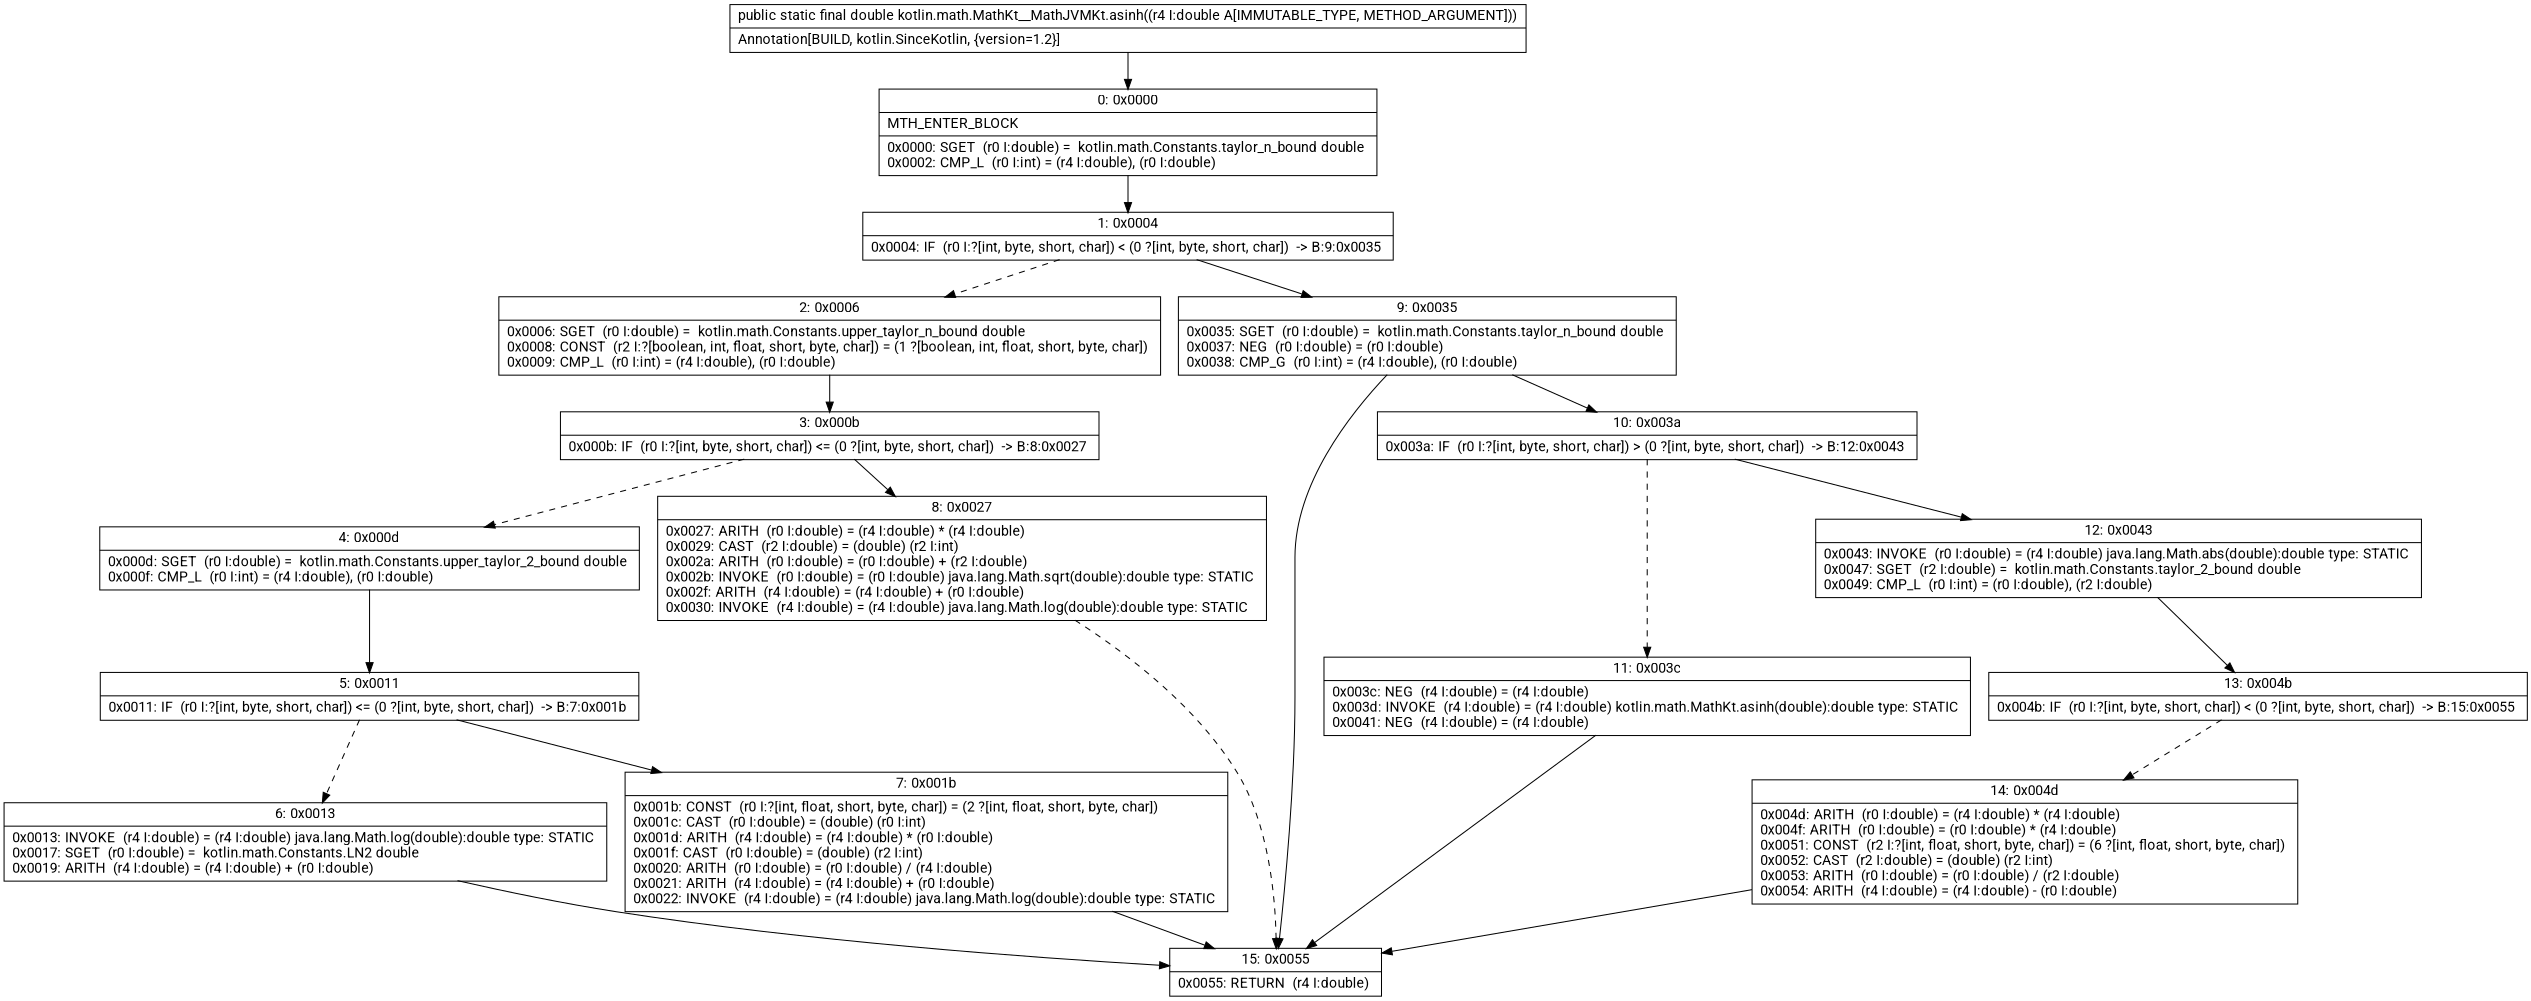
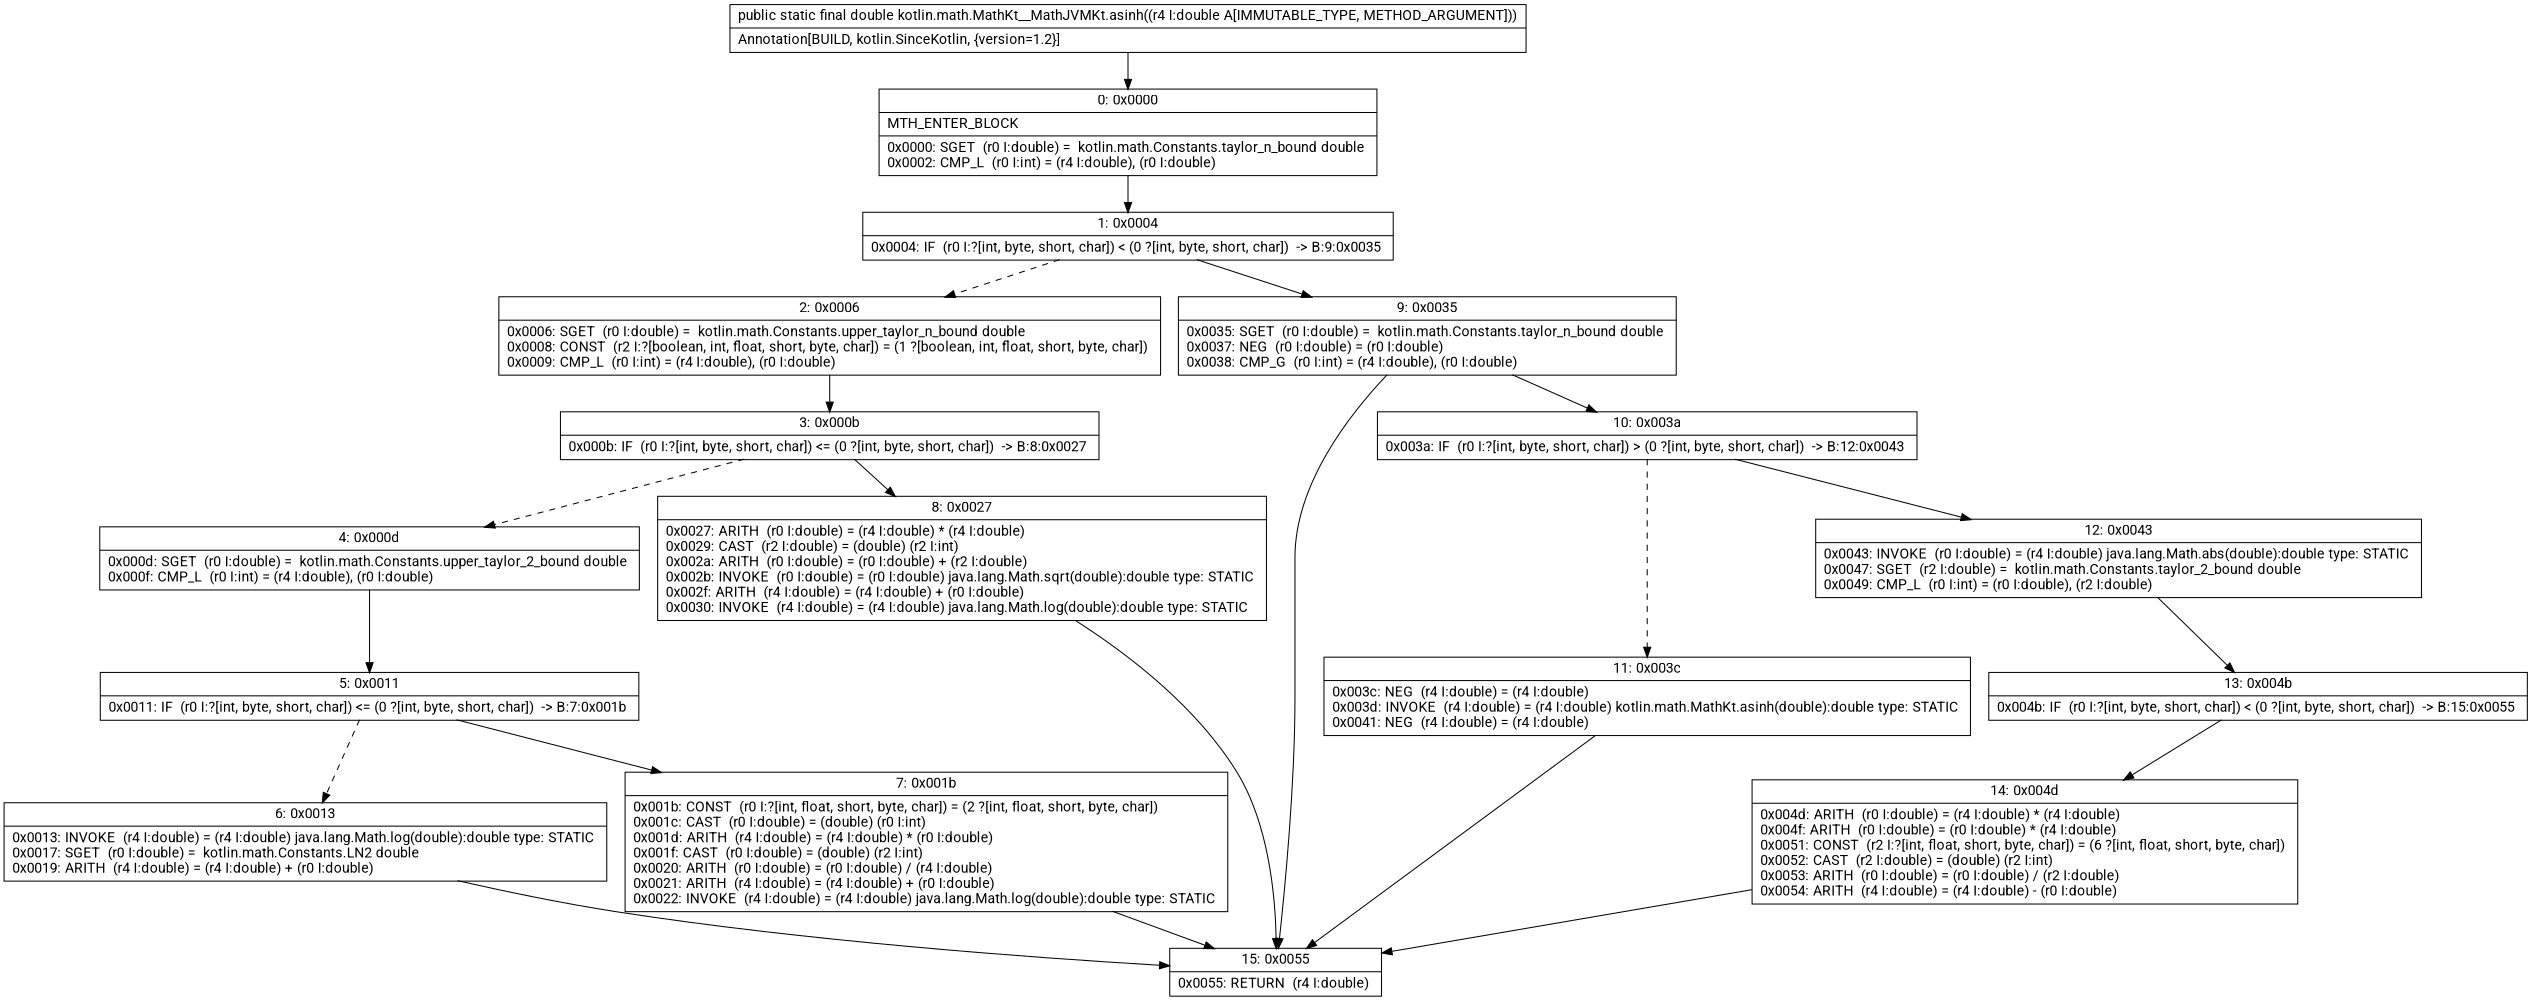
(2177, 747) -> (2177, 747)
(1223, 751) -> (1223, 751)
